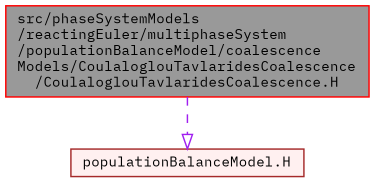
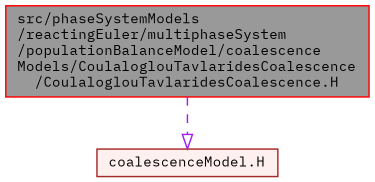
(187, 163) -> (187, 163)
